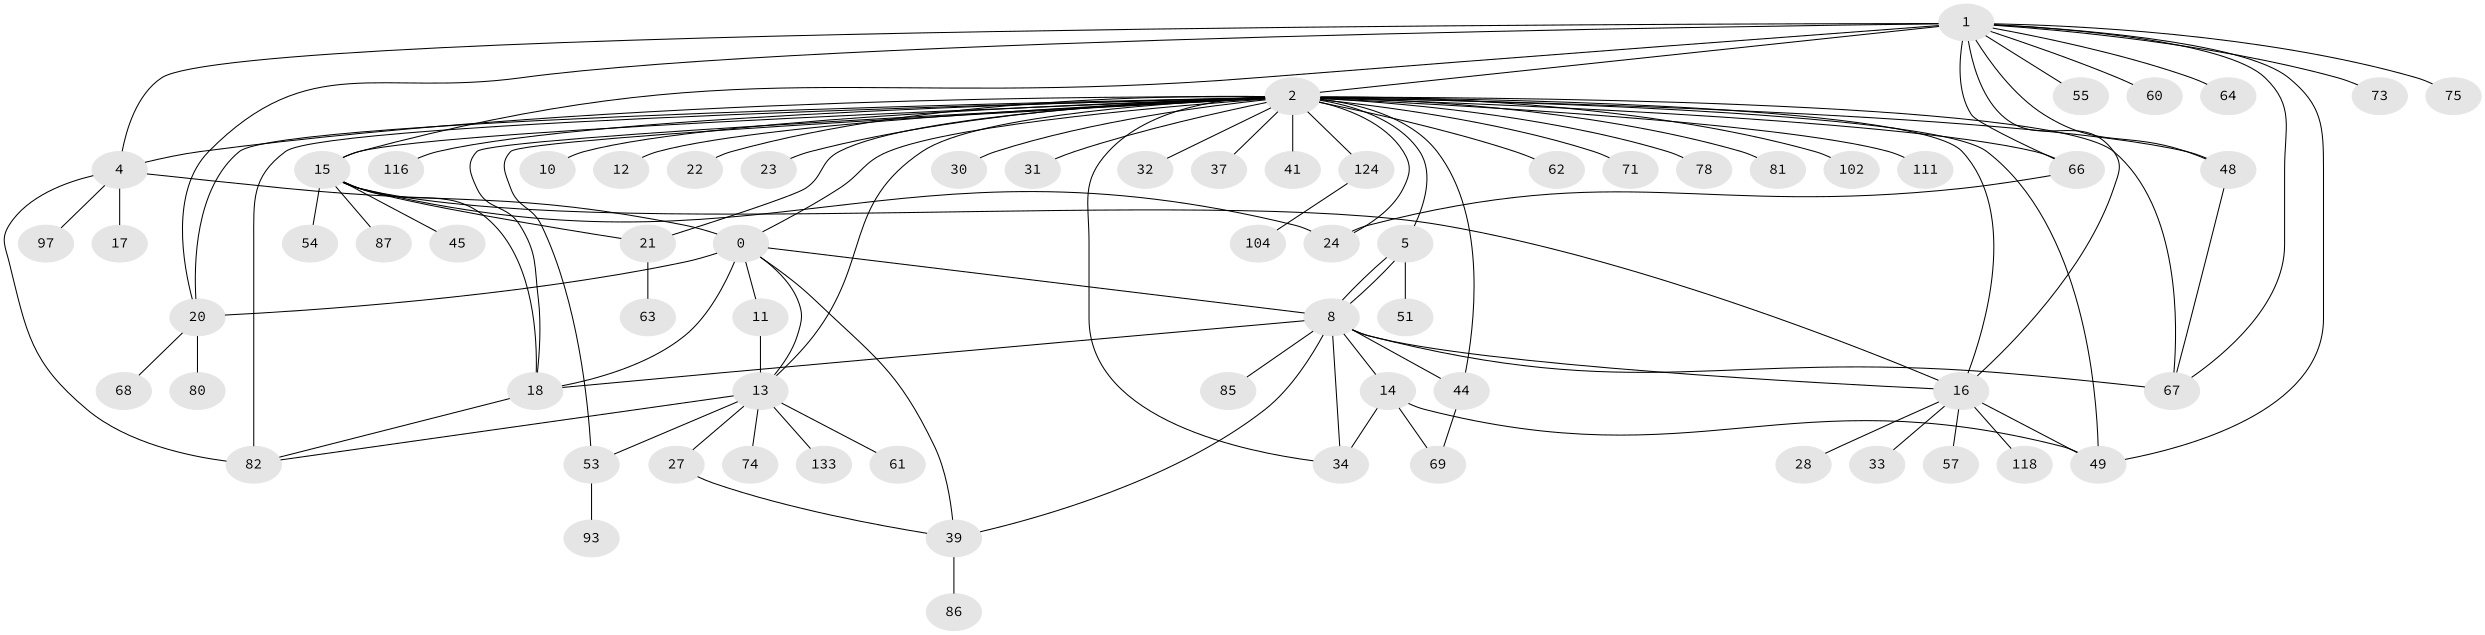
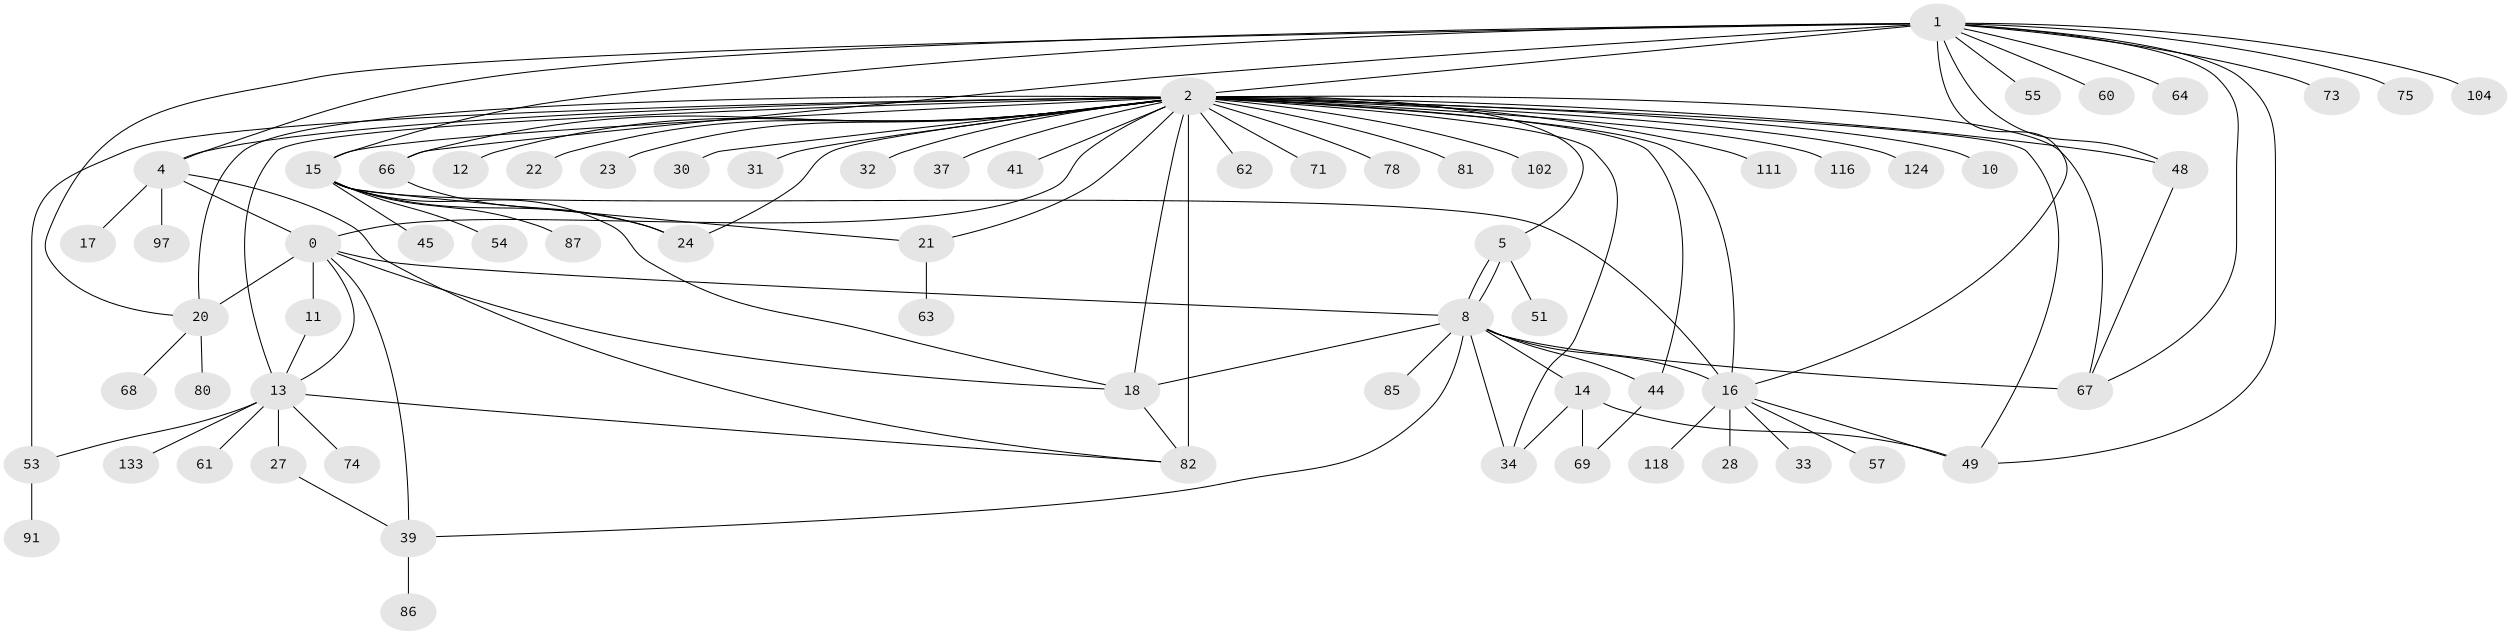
(1312, 207) -> (2214, 37)
(592, 538) -> (32, 538)
